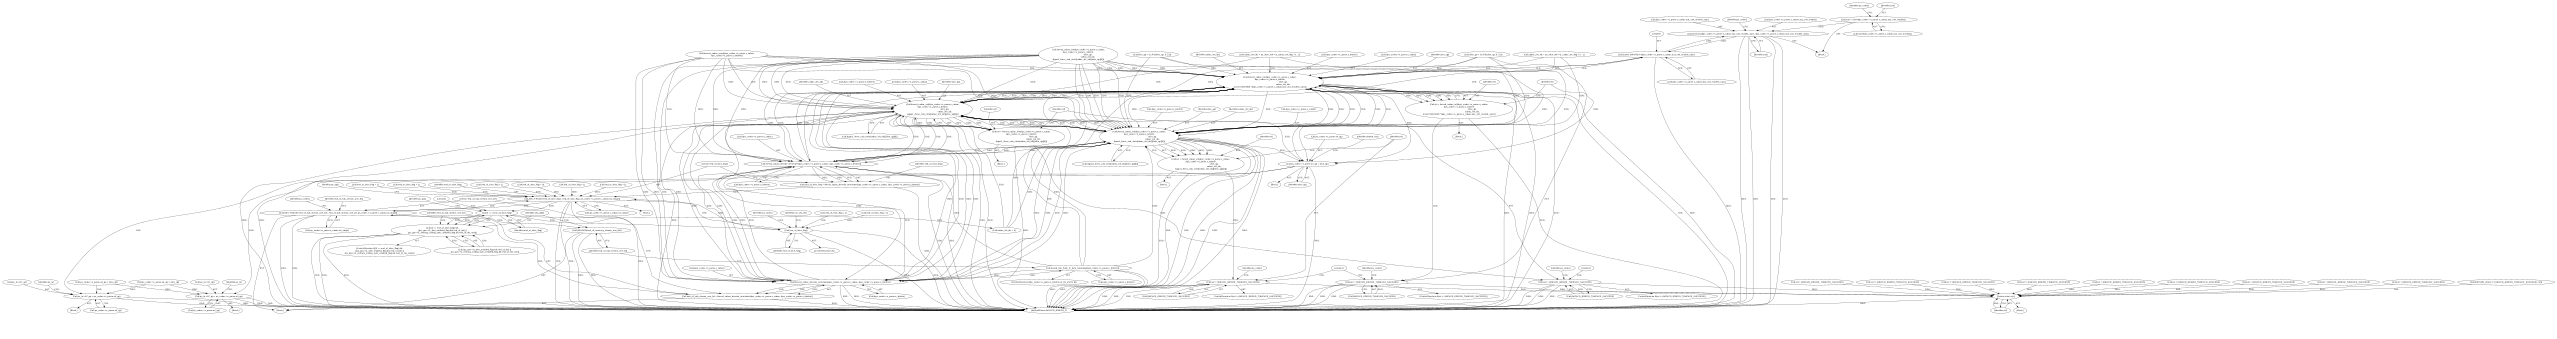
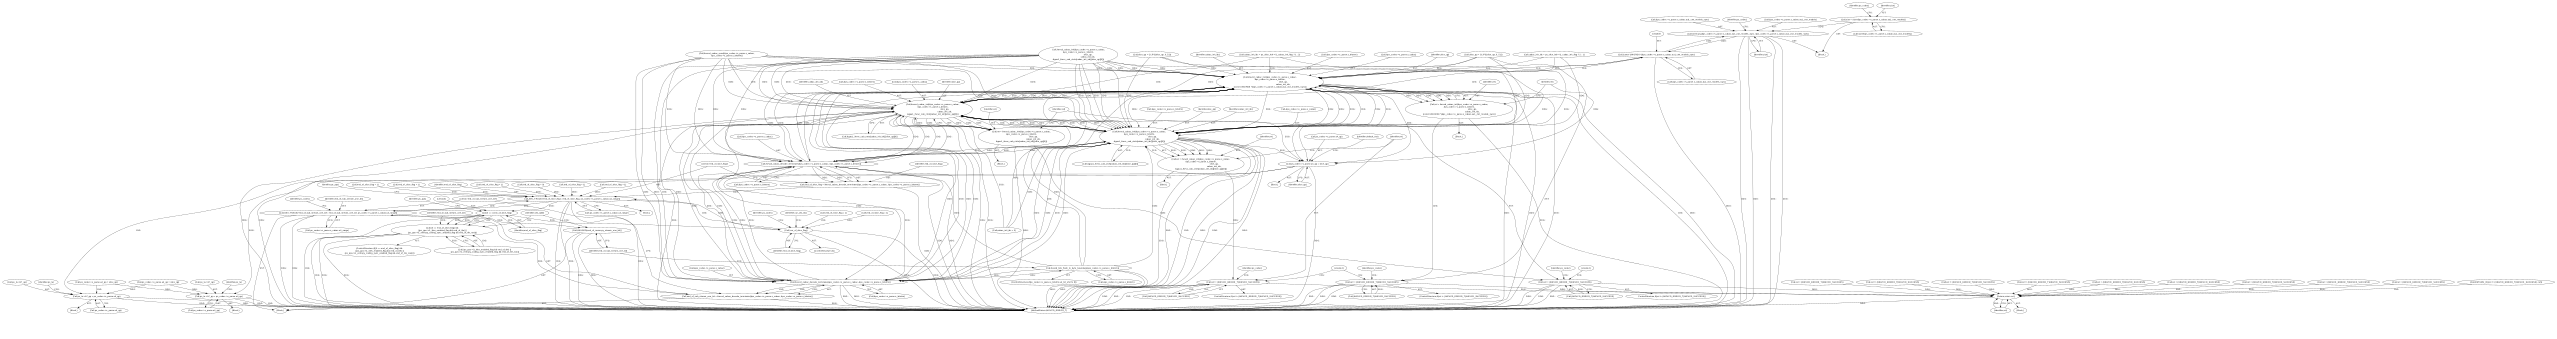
(751, 217) -> (334, 303)
